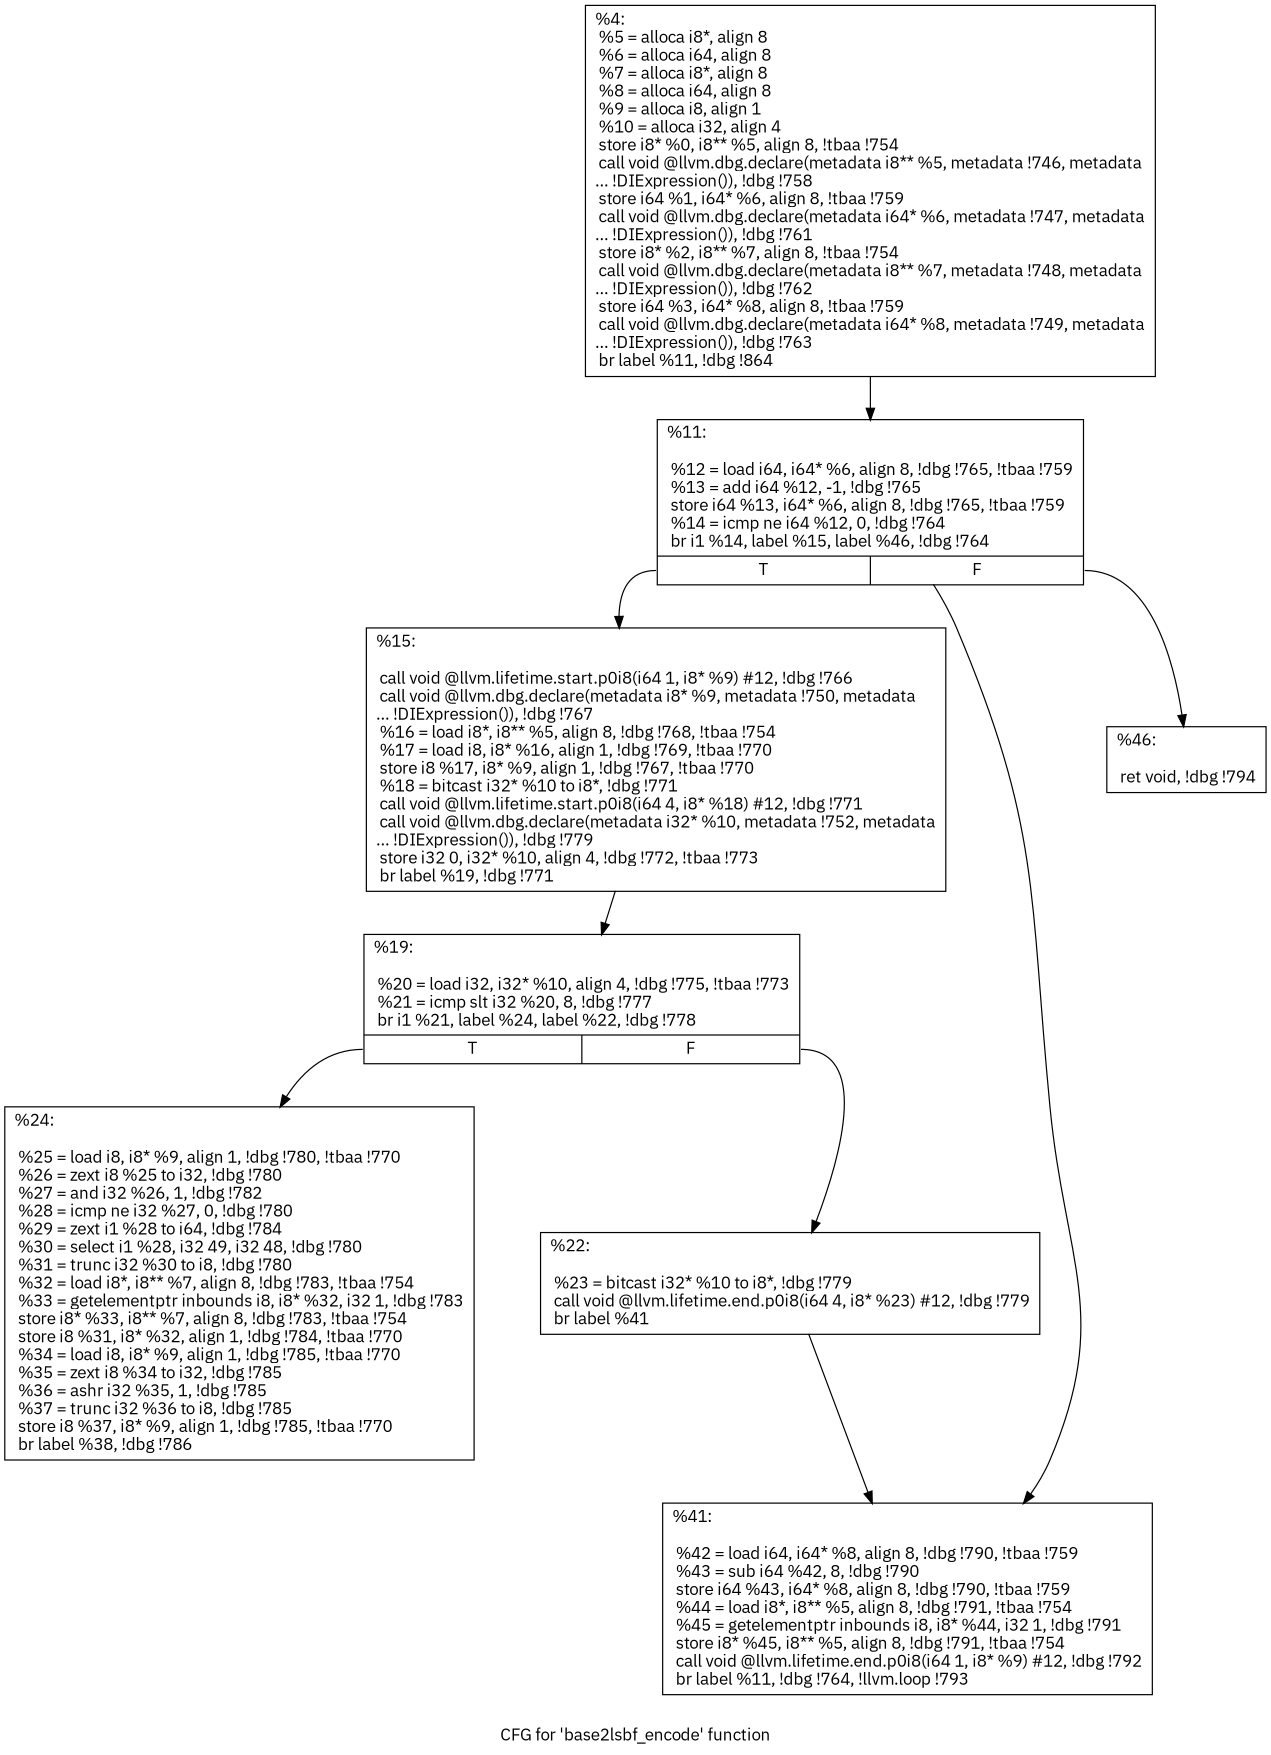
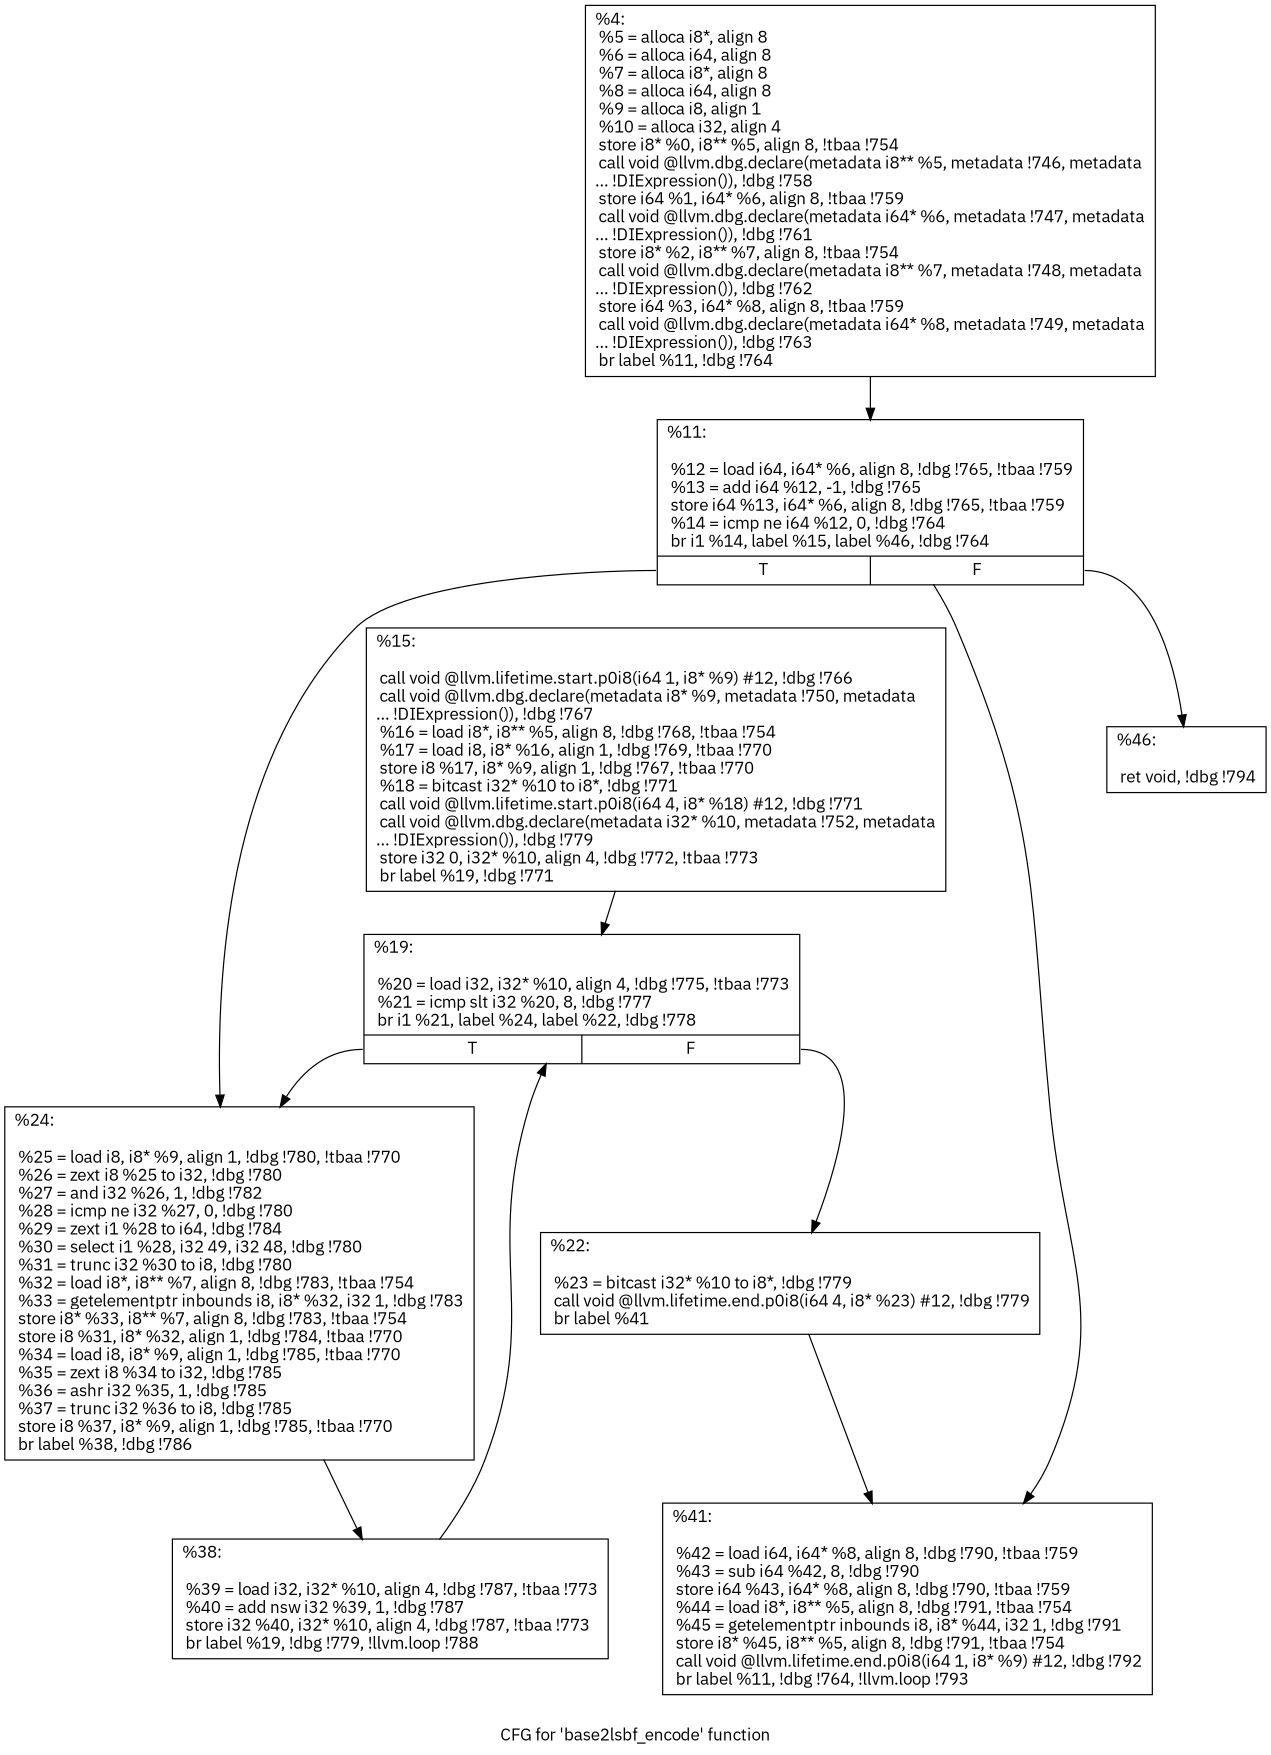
(684, 361) -> (684, 361)
(627, 584) -> (300, 704)
none -> (390, 1599)
